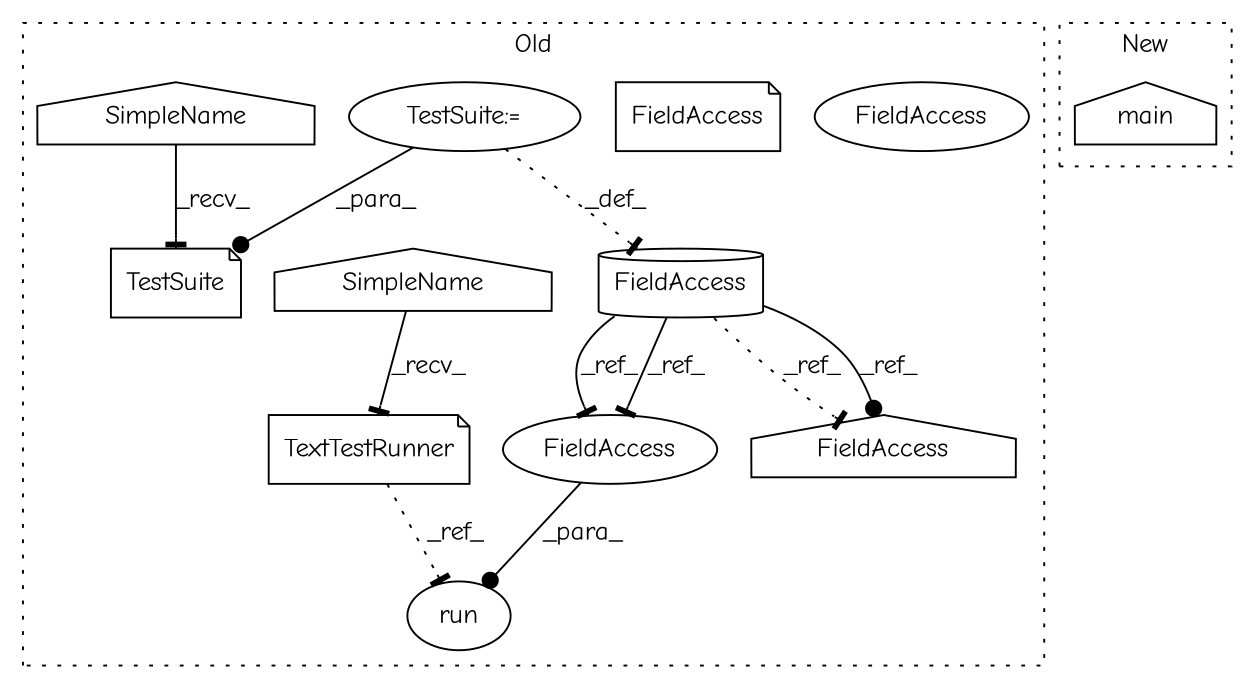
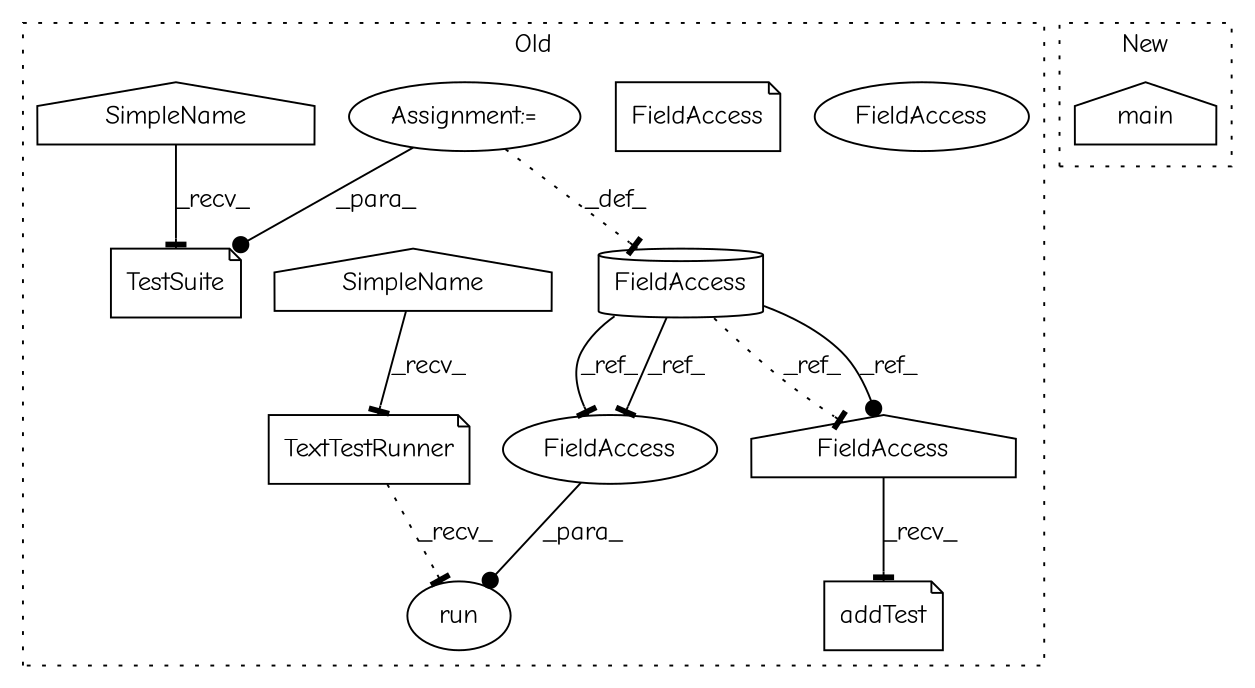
(465, 117) -> (465, 117)
(456, 533) -> (456, 533)
none -> (884, 616)
